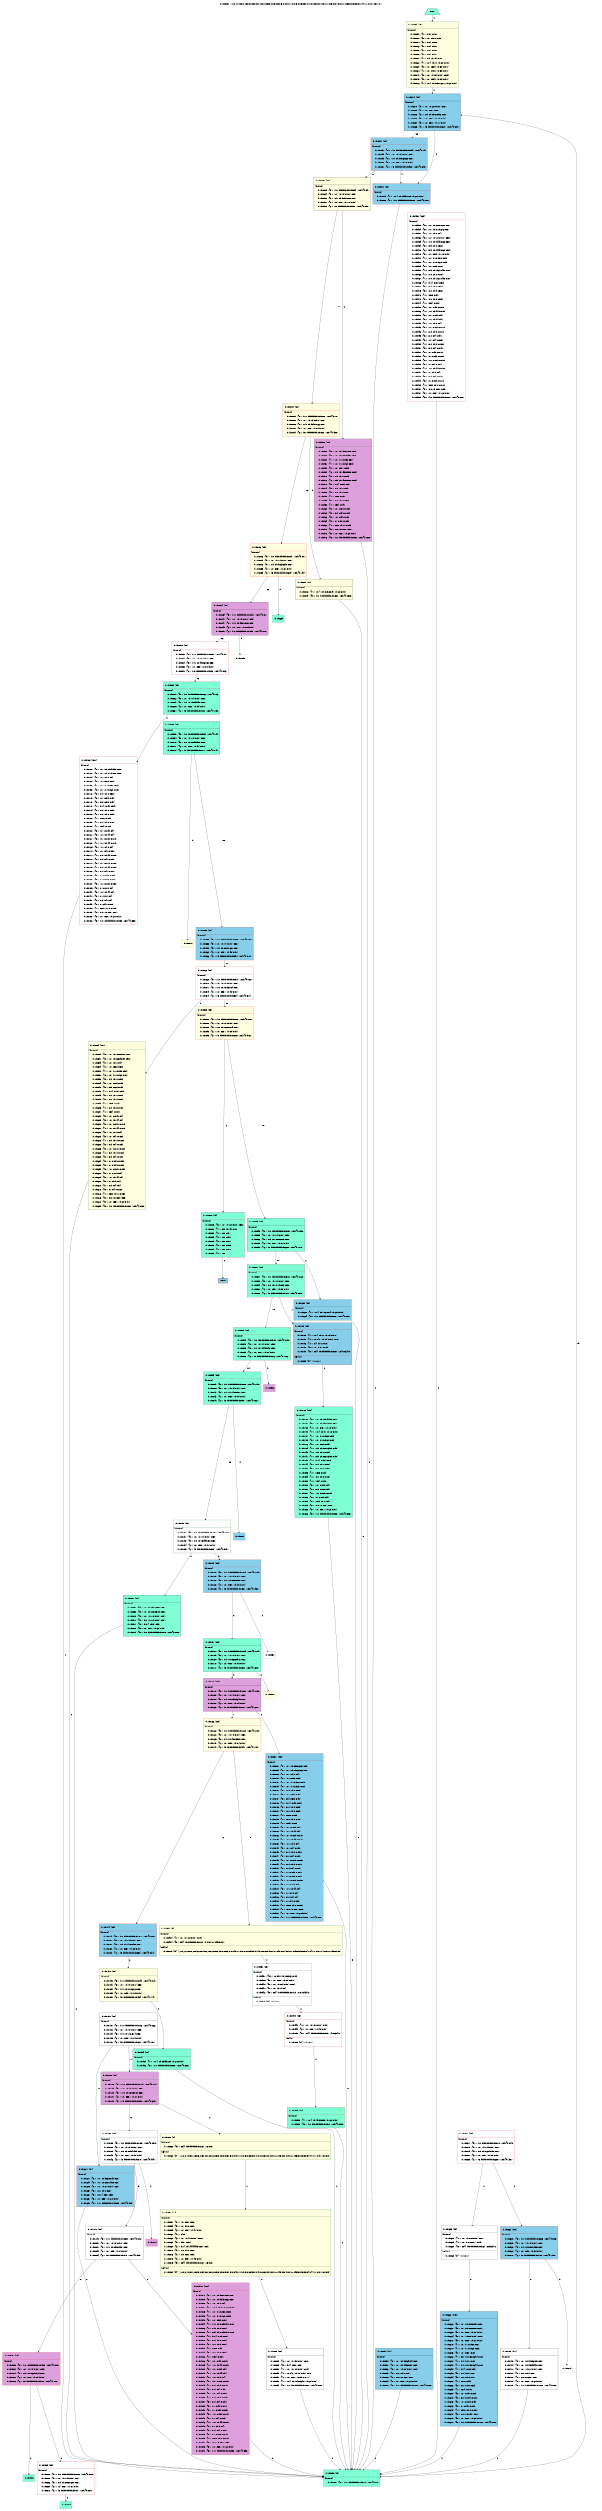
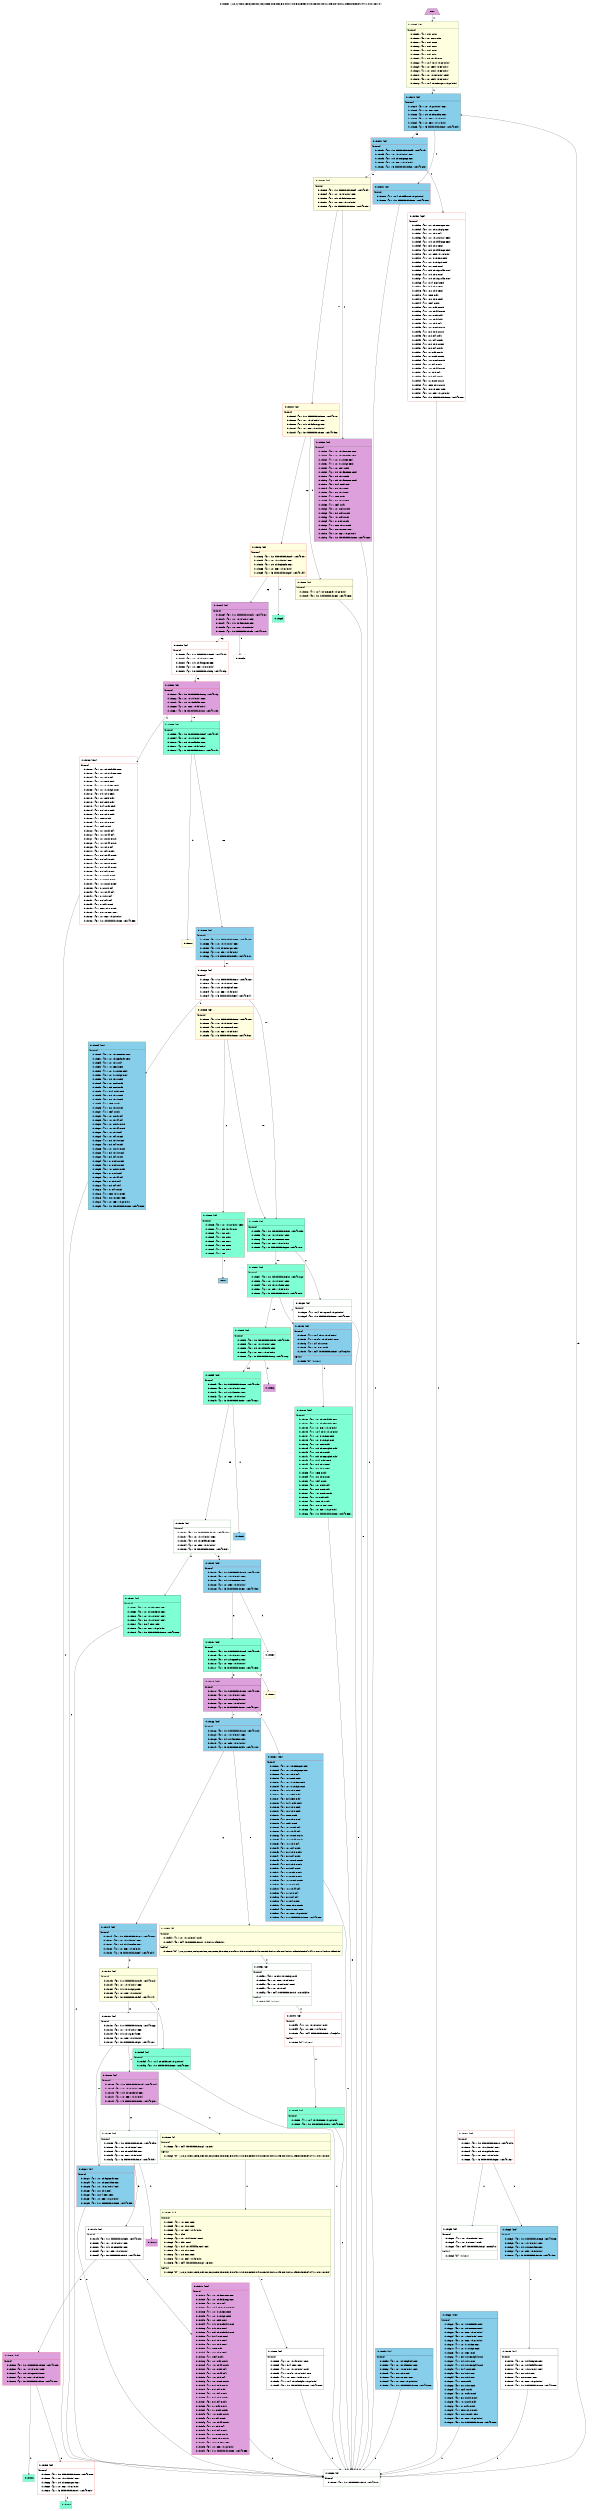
(432, 11) -> (432, 11)
(401, 176) -> (437, 190)
(192, 698) -> (192, 698)
none -> (192, 718)
(225, 1003) -> (272, 1107)
(117, 1126) -> (117, 1126)
(323, 1310) -> (323, 1310)
(232, 1734) -> (232, 1734)
none -> (128, 2007)
(529, 2243) -> (529, 2243)
(469, 2285) -> none
(566, 2369) -> none
(352, 2478) -> (352, 2478)
